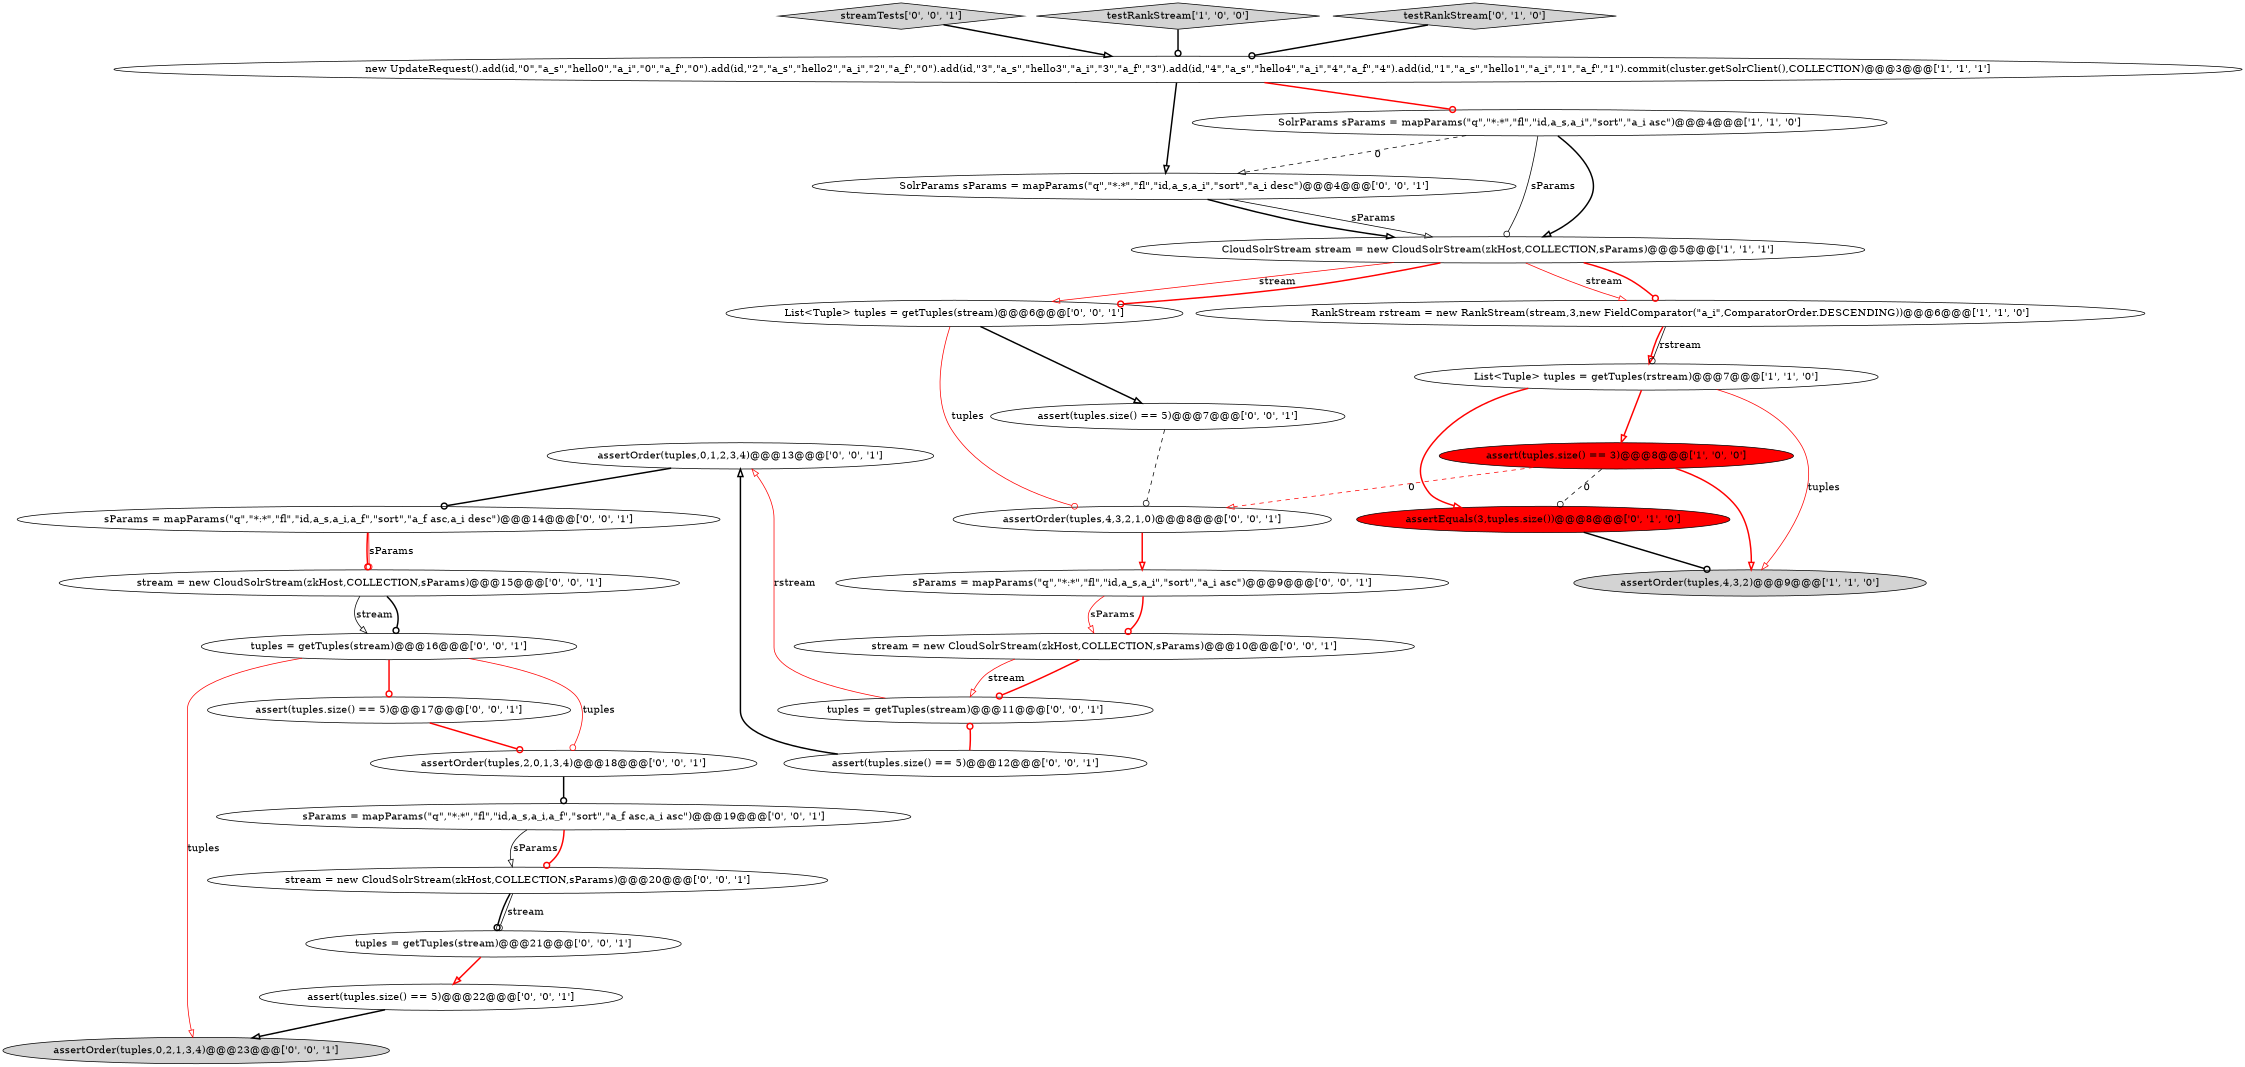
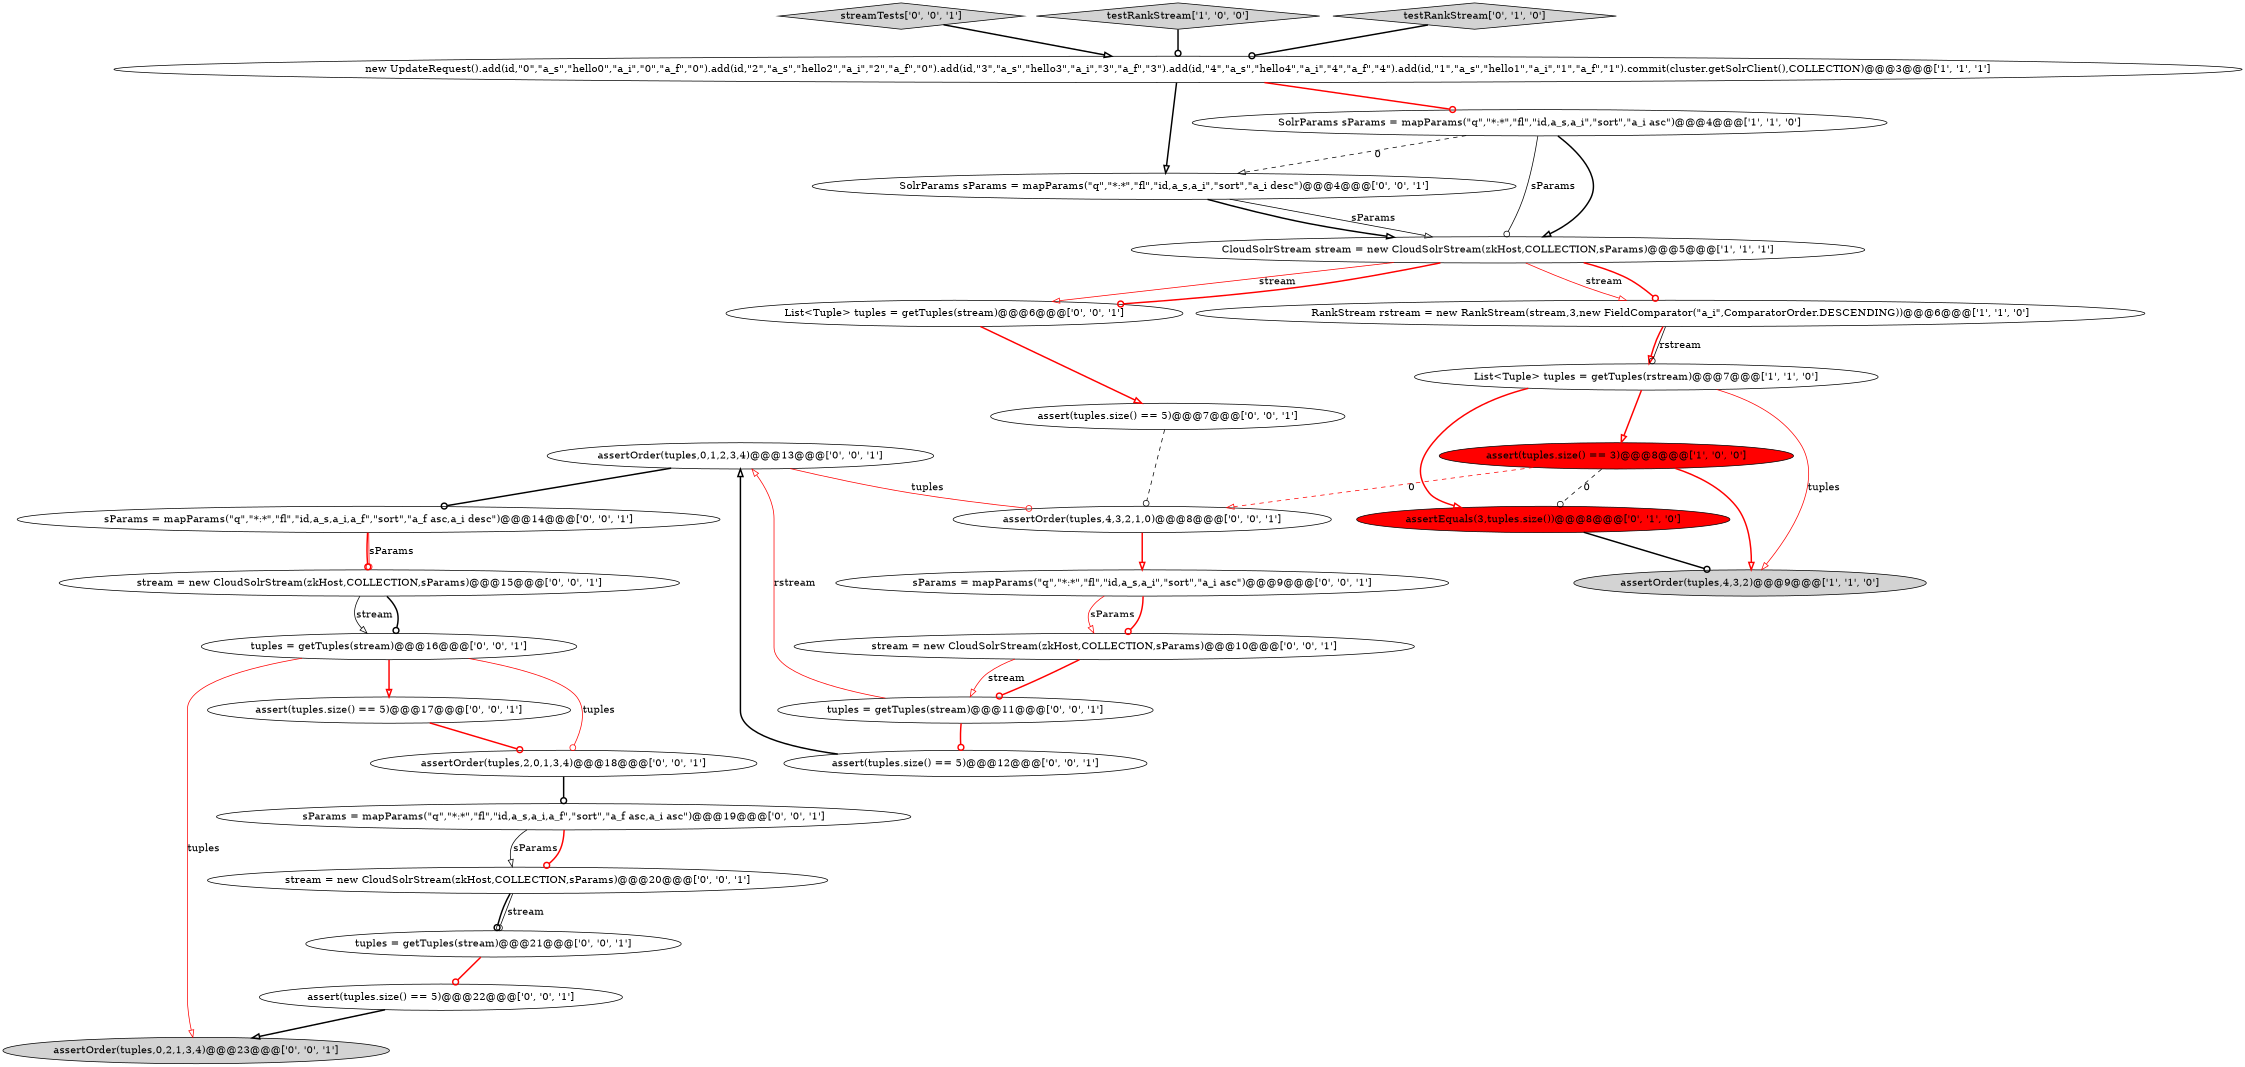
(1058, 363) -> (1058, 363)
(963, 445) -> (907, 492)
(389, 675) -> (389, 675)
(970, 740) -> (961, 734)
(469, 969) -> (469, 969)
